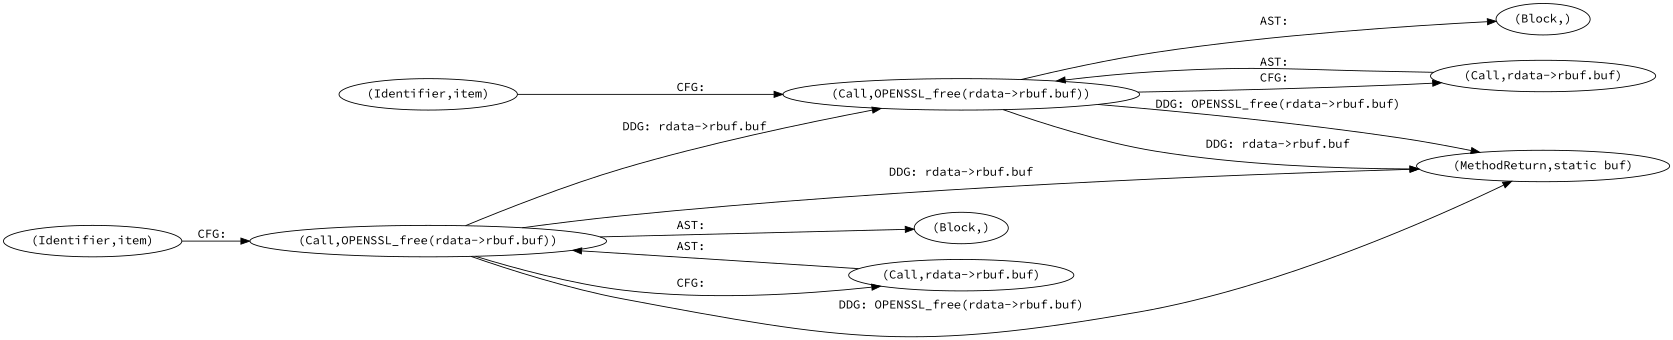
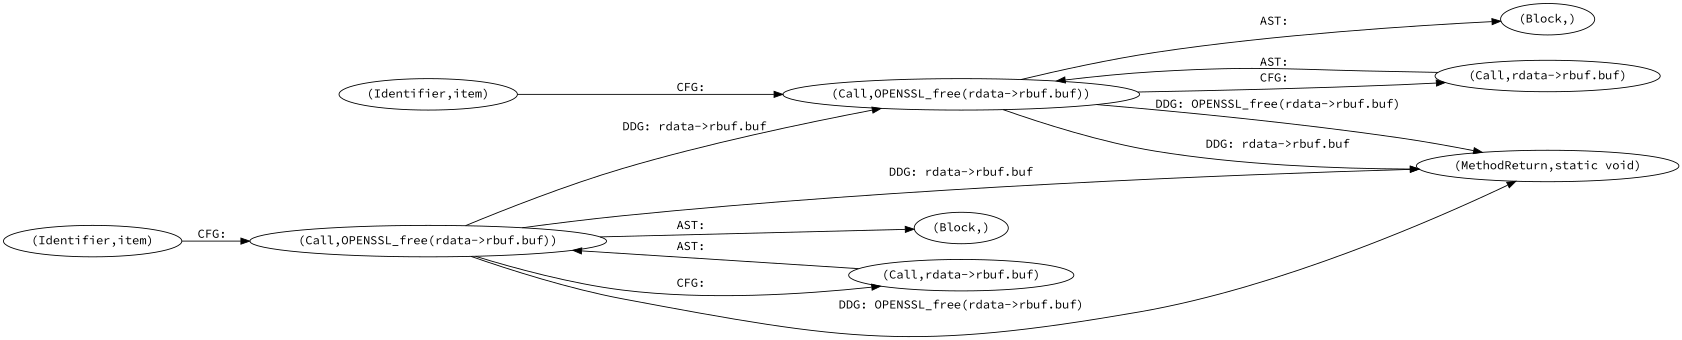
(1543, 166) -> (1548, 166)
